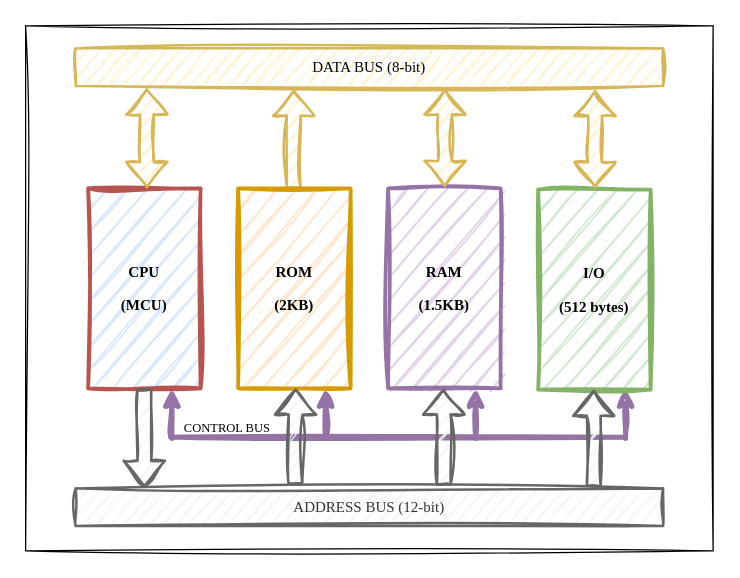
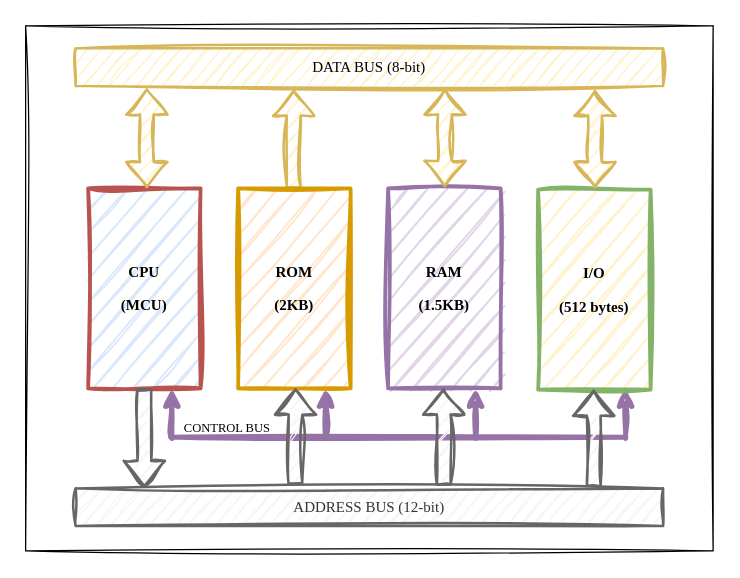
(594, 289) -> (594, 289)
